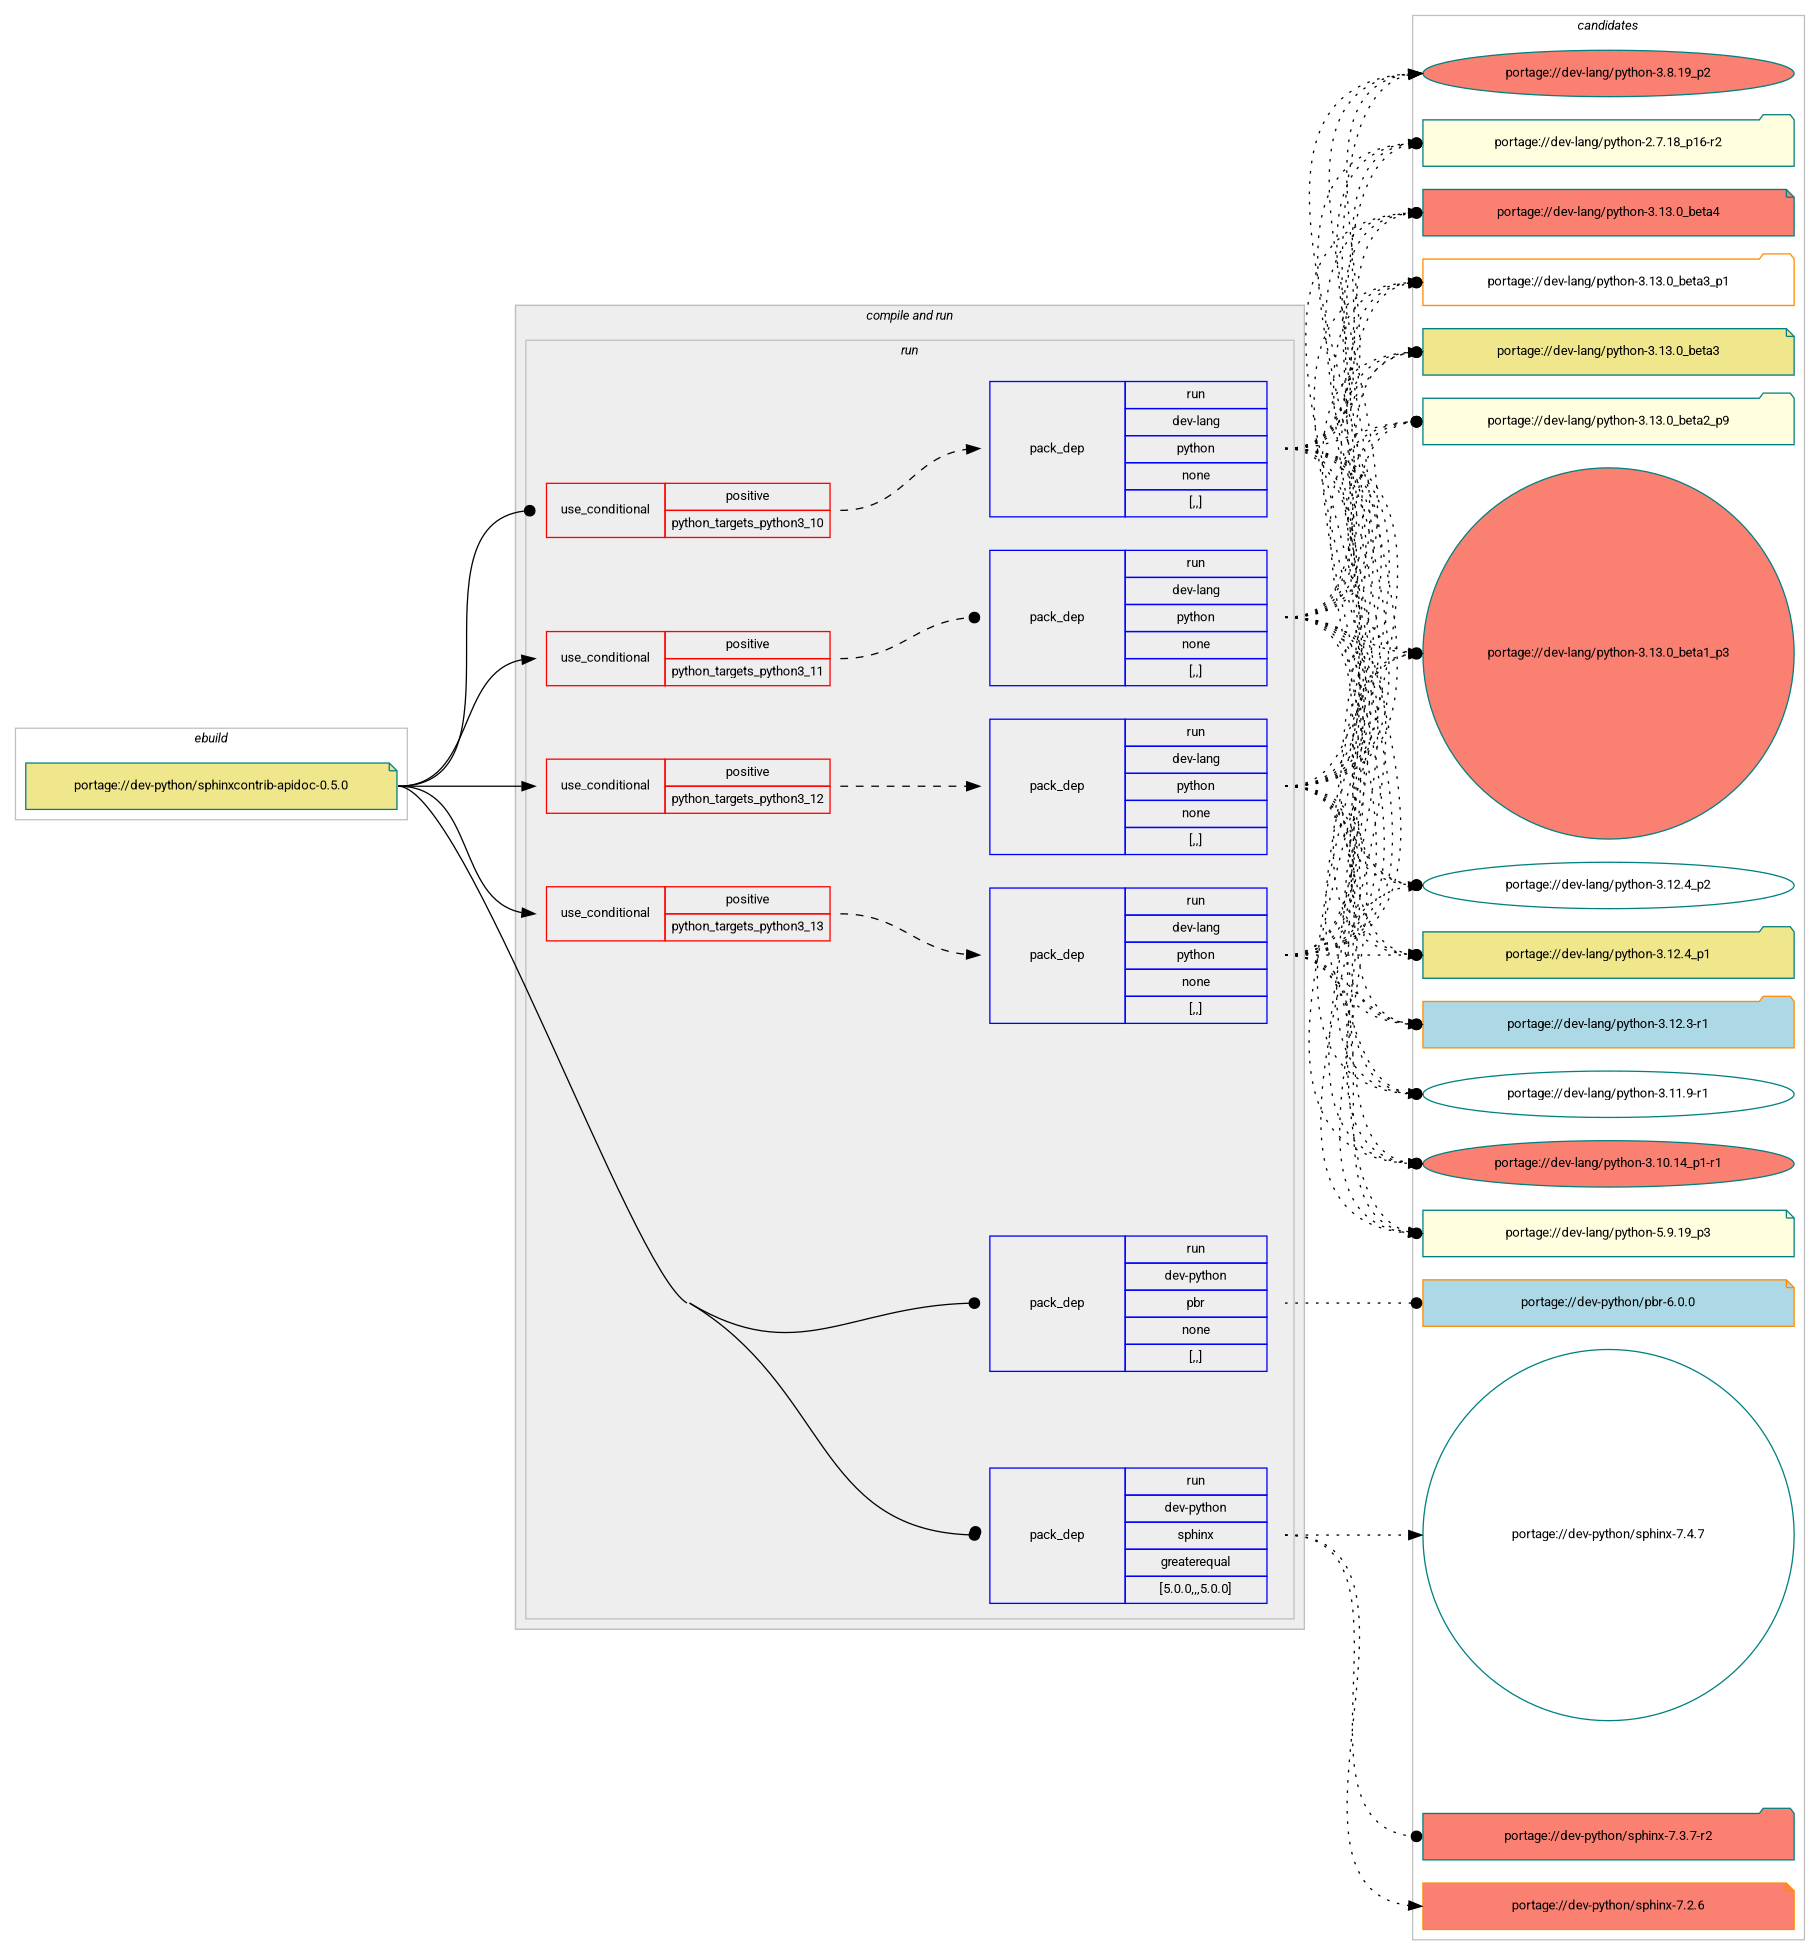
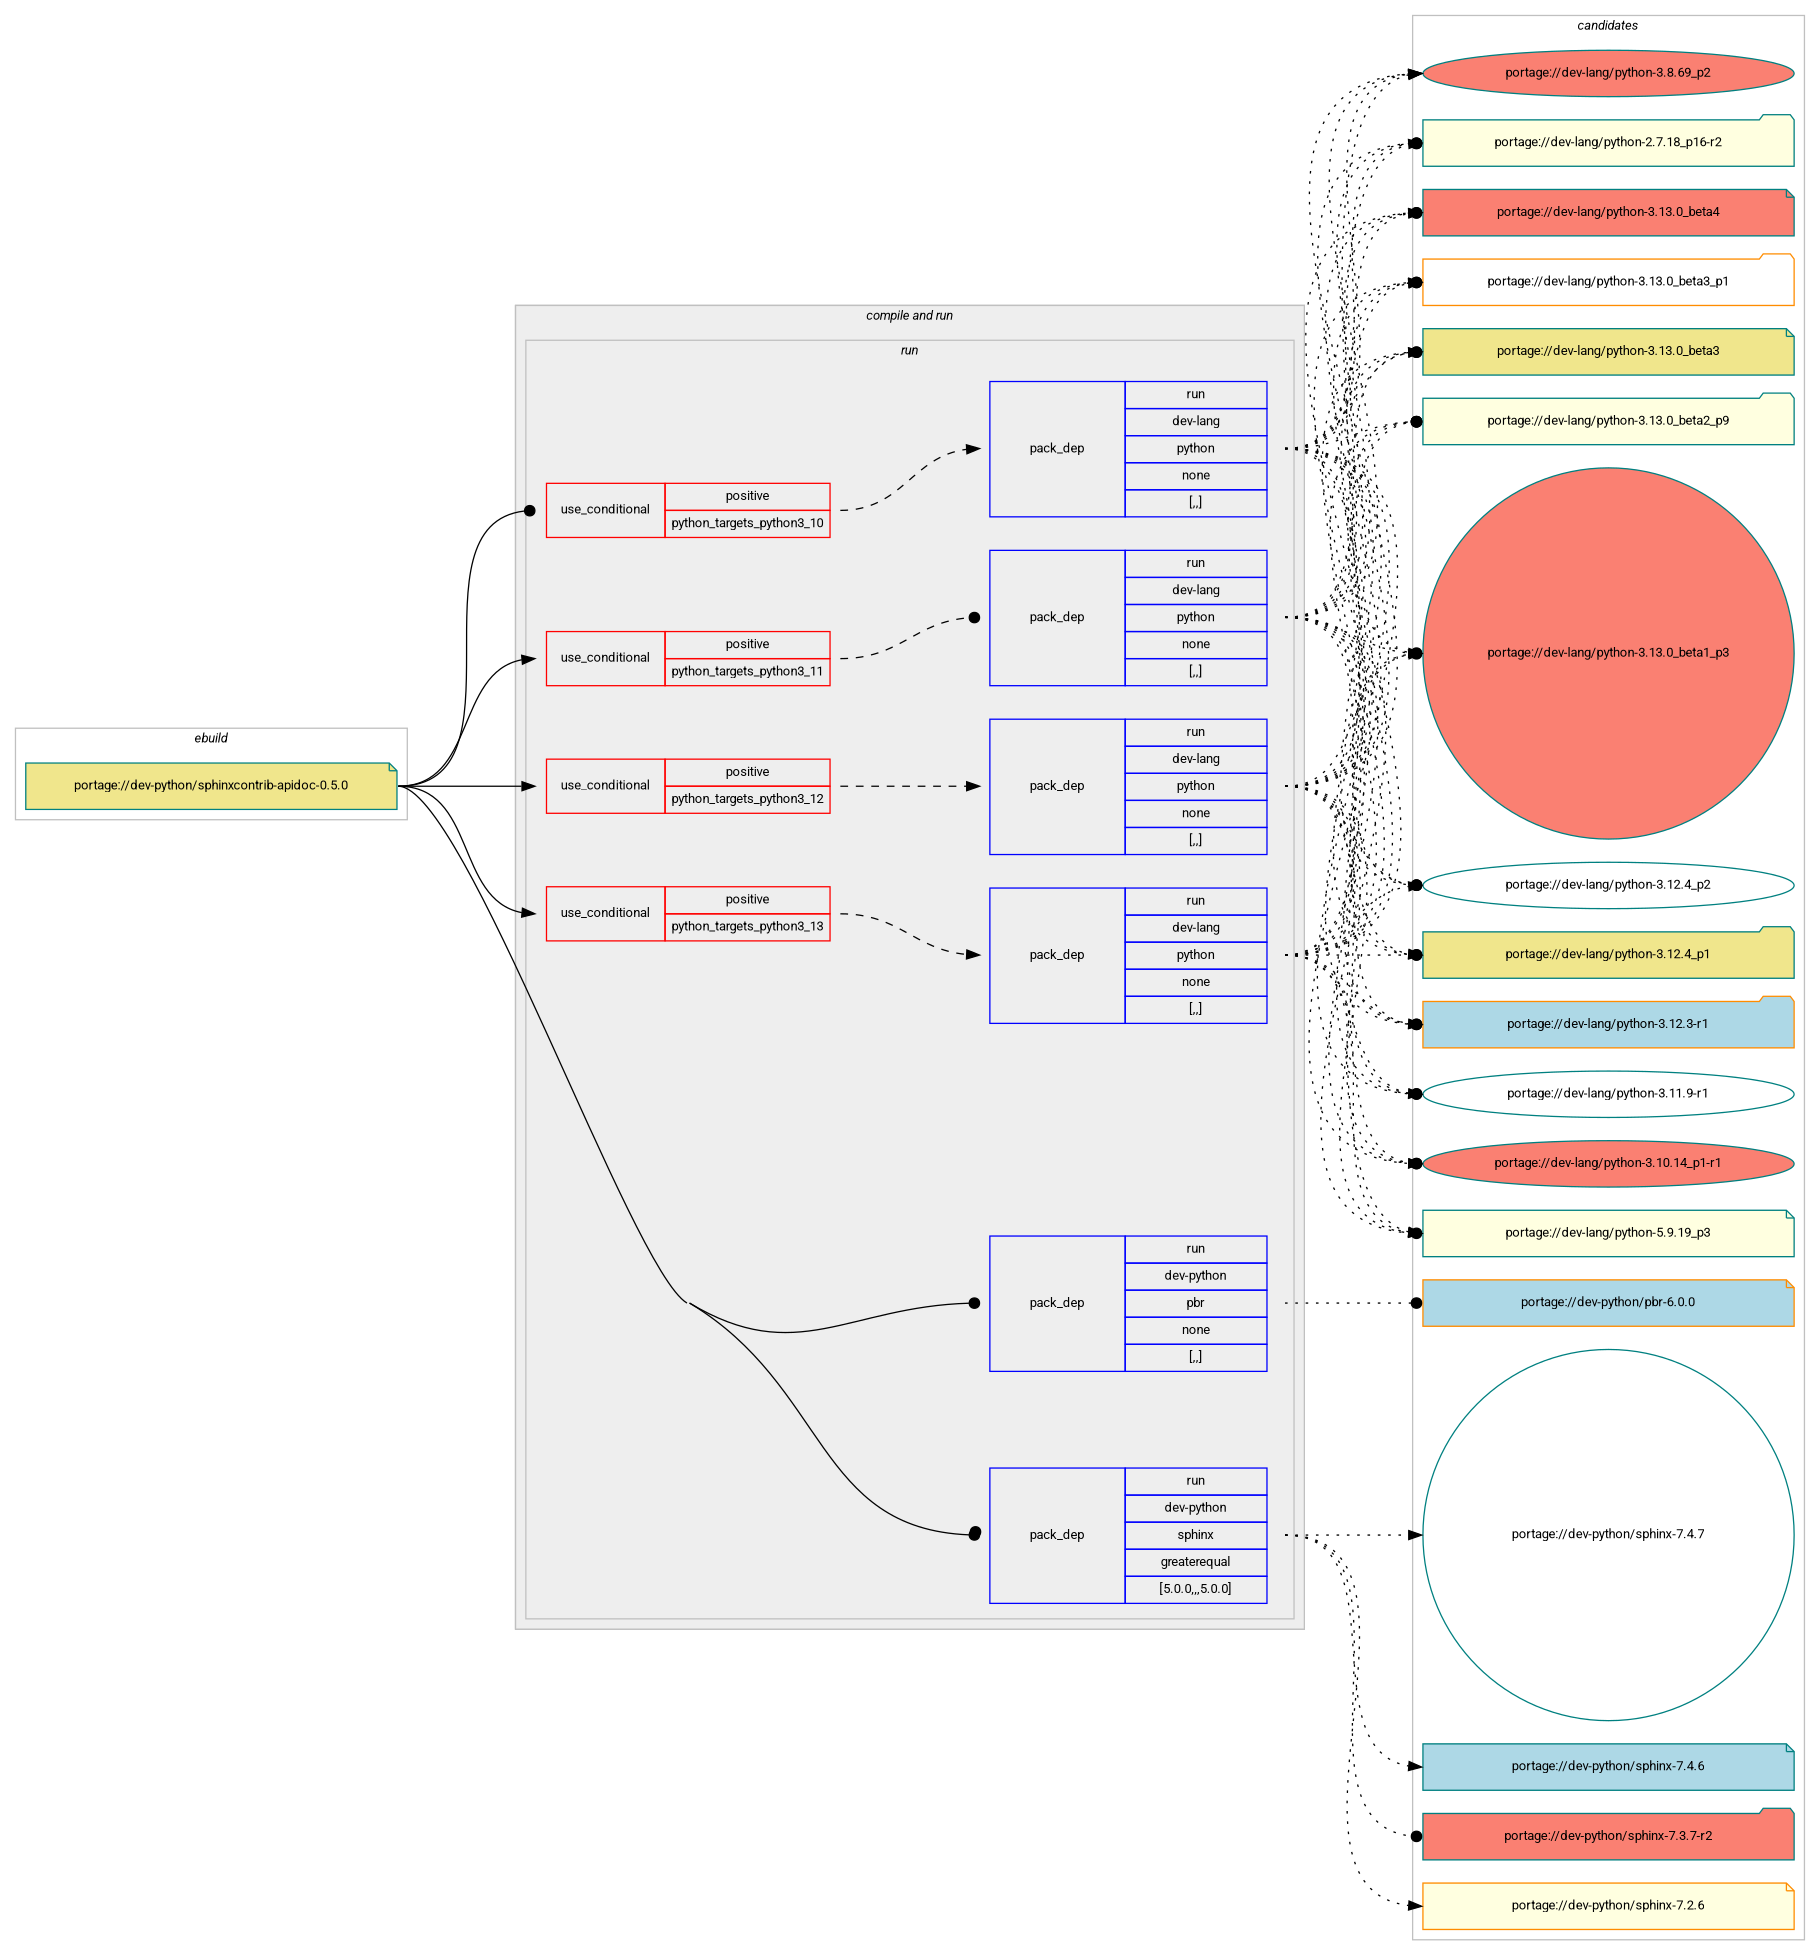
(1609, 73) -> (1609, 73)
none -> (1609, 1767)
(1609, 1906) -> (1609, 1906)
